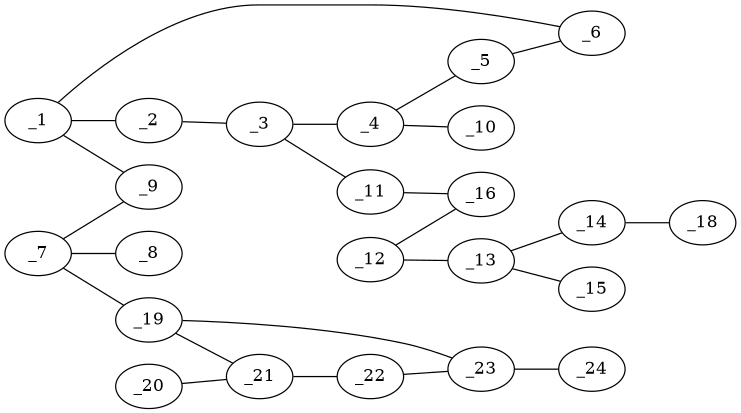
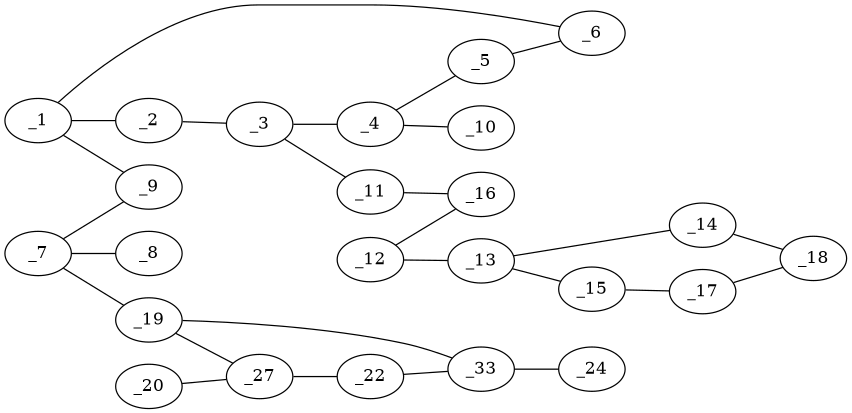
none -> (703, 292)
(481, 369) -> (481, 369)
(260, 377) -> (260, 377)
